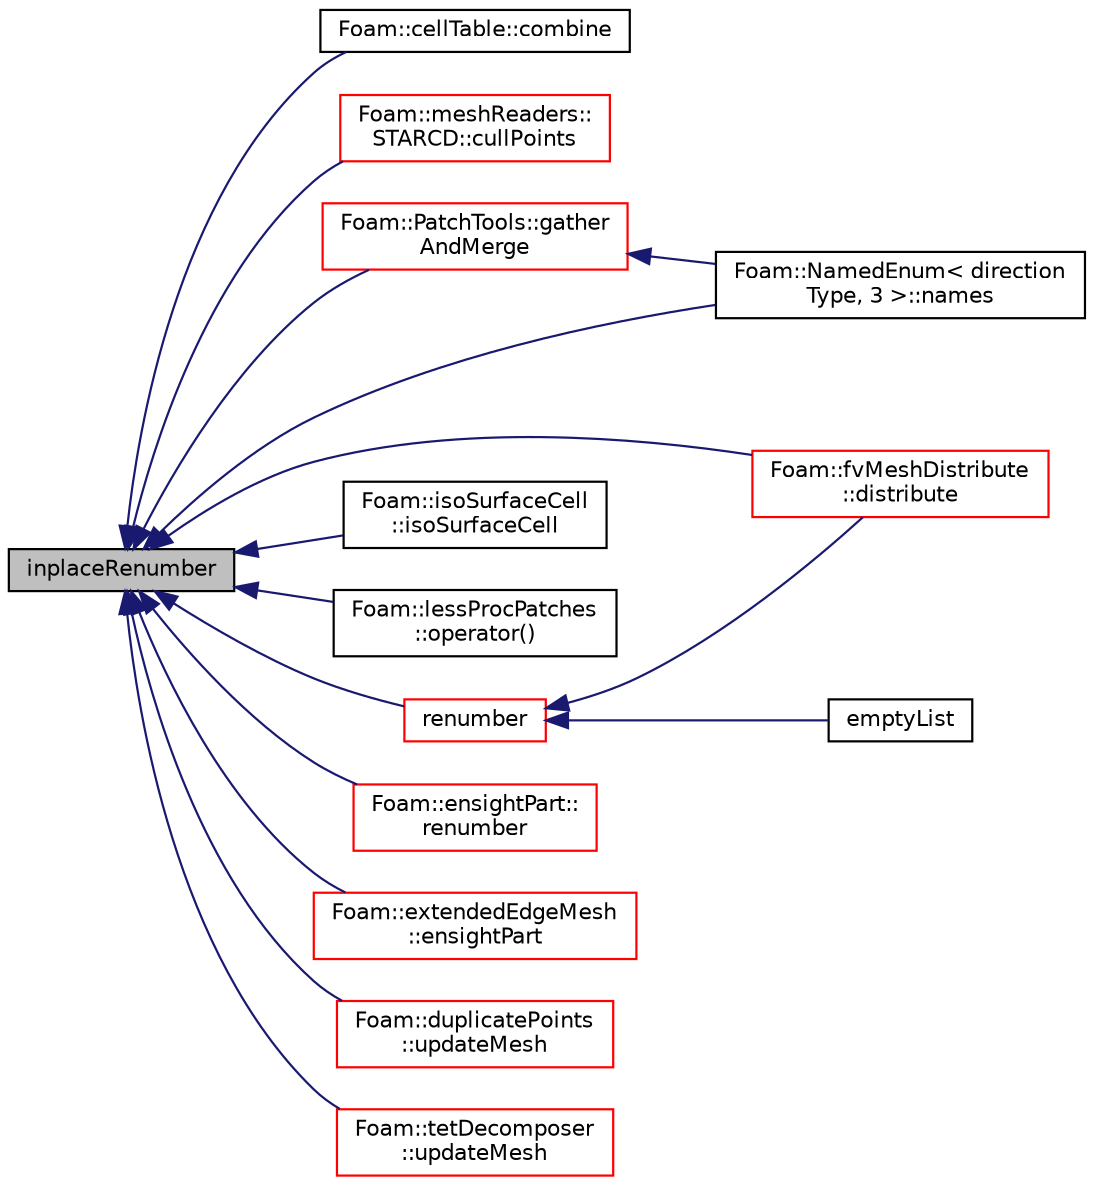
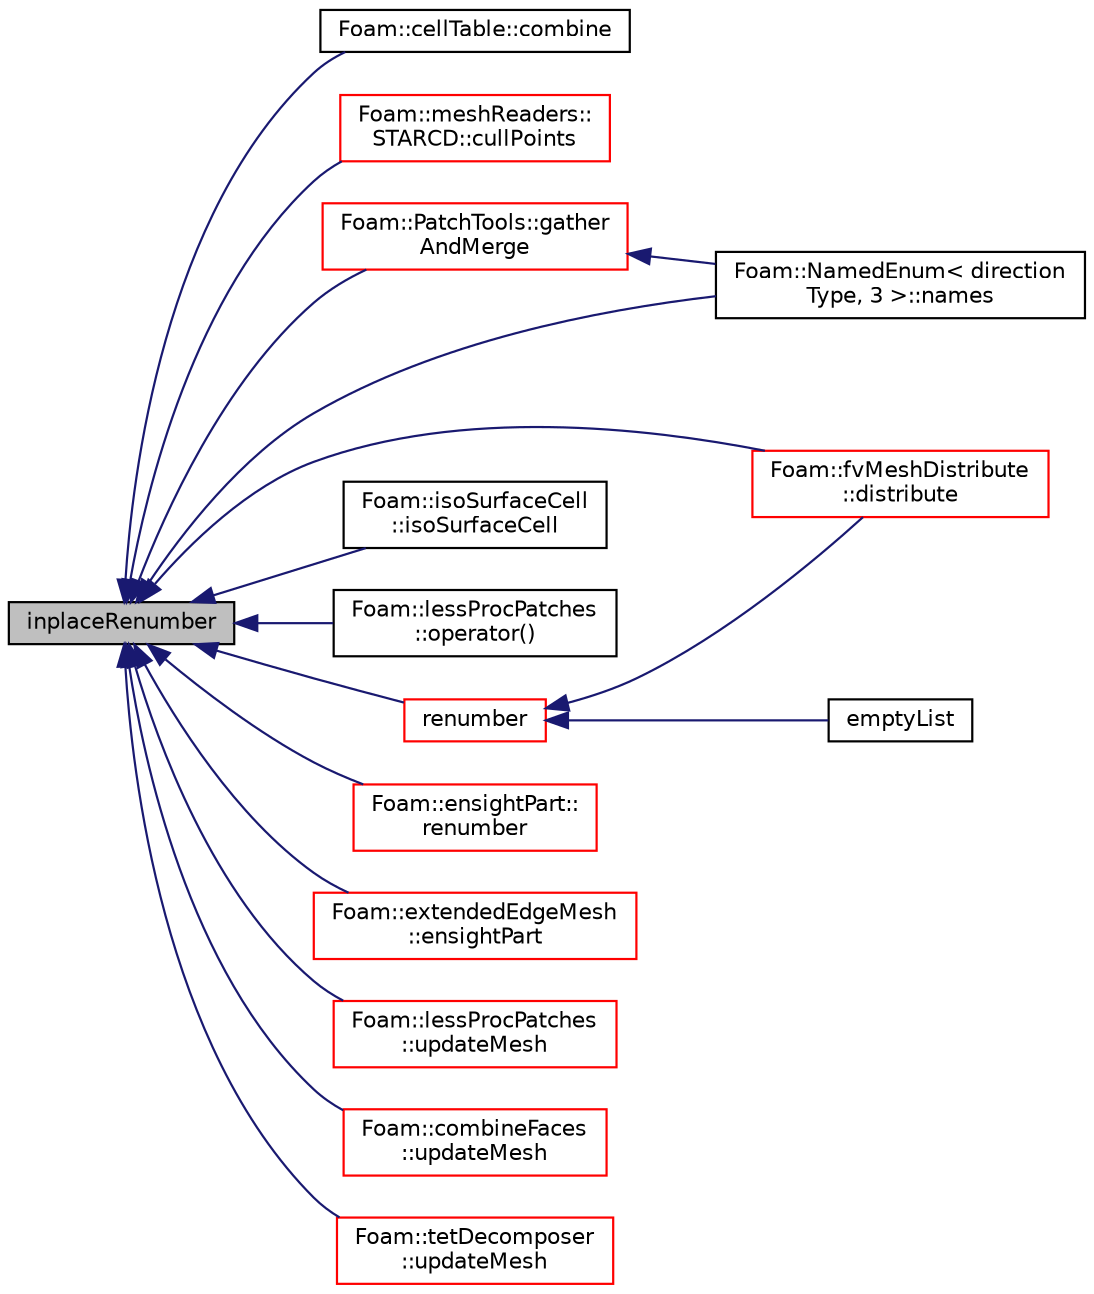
(475, 1034) -> (475, 1034)
none -> (475, 1142)
